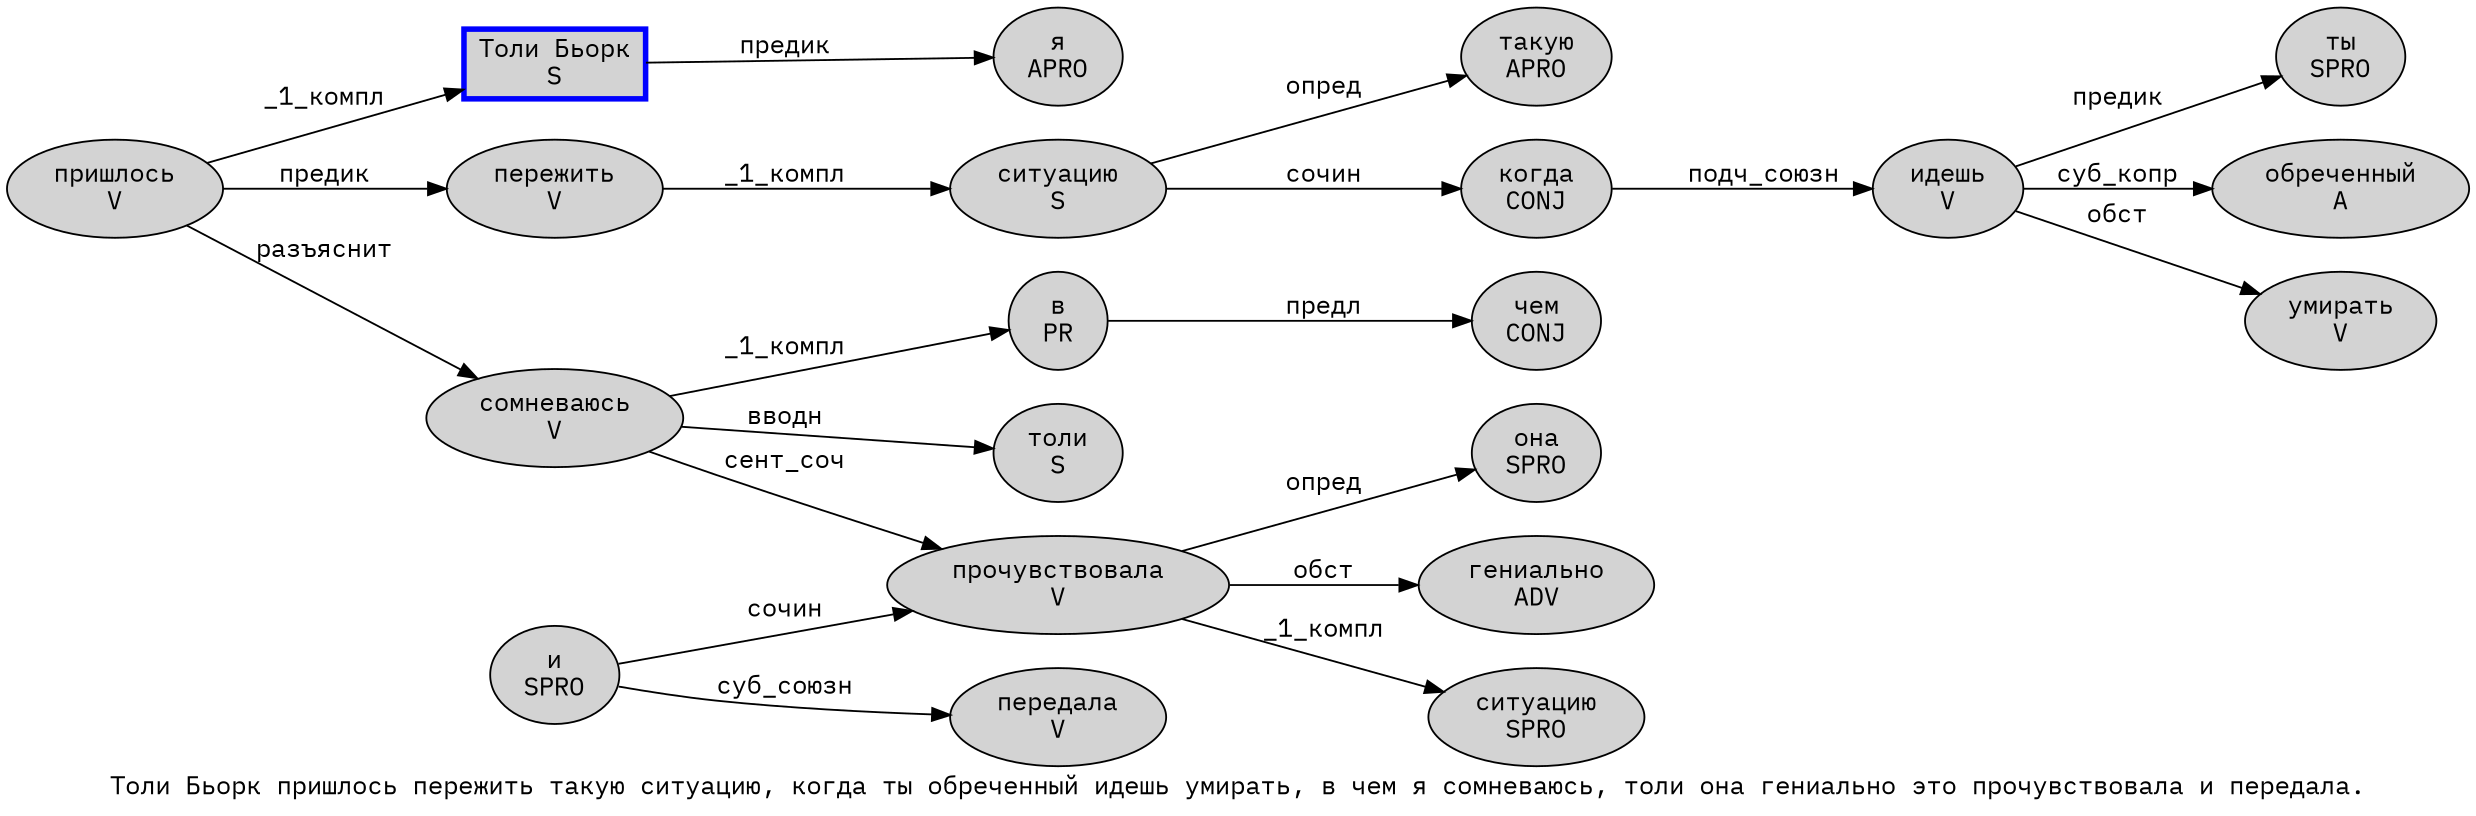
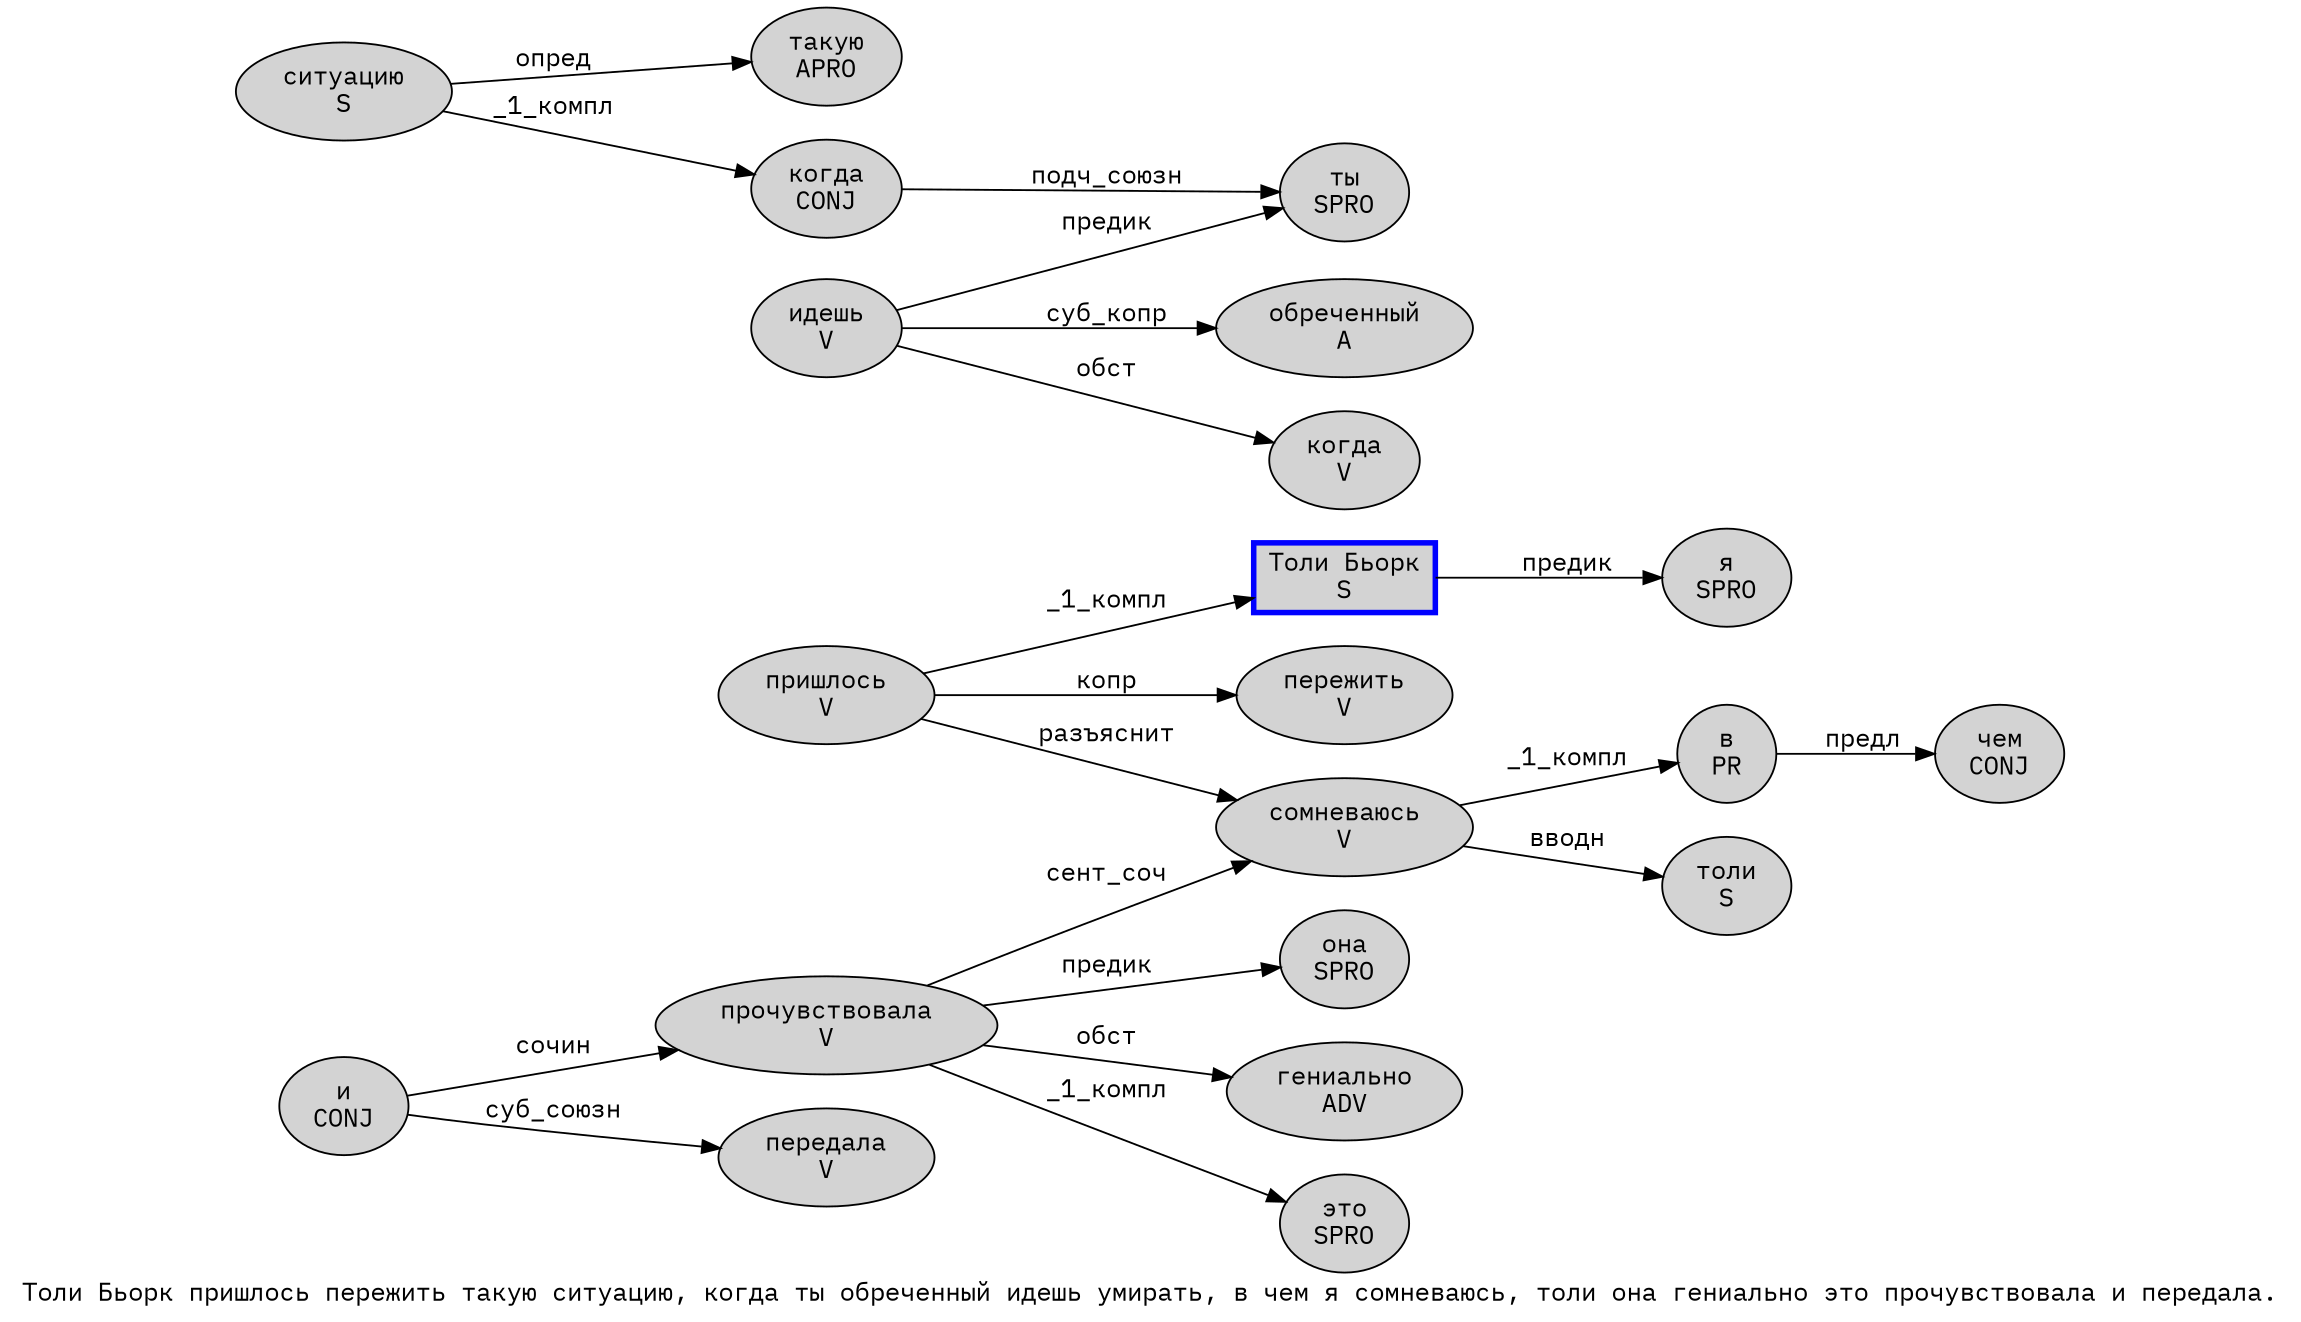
(1058, 57) -> (1727, 578)
(325, 175) -> (1107, 681)
(1324, 175) -> (553, 107)
(797, 189) -> none
(1733, 189) -> (1081, 191)
(2341, 321) -> (1345, 460)
(1324, 483) -> (1107, 966)
(786, 498) -> (1080, 926)
(555, 675) -> (344, 1106)
(1536, 717) -> (1345, 1224)
